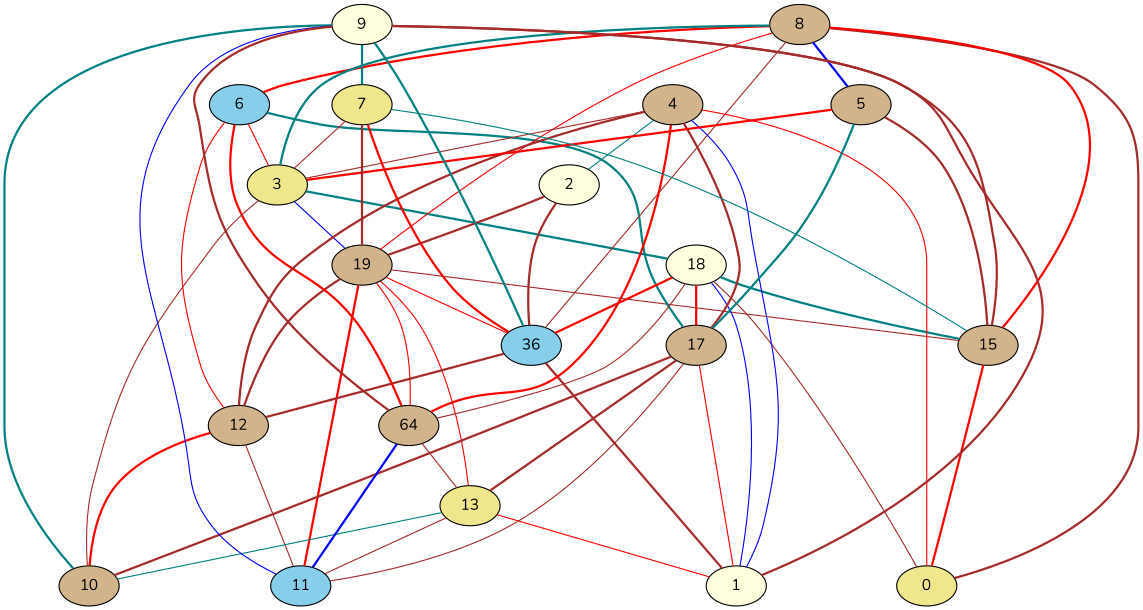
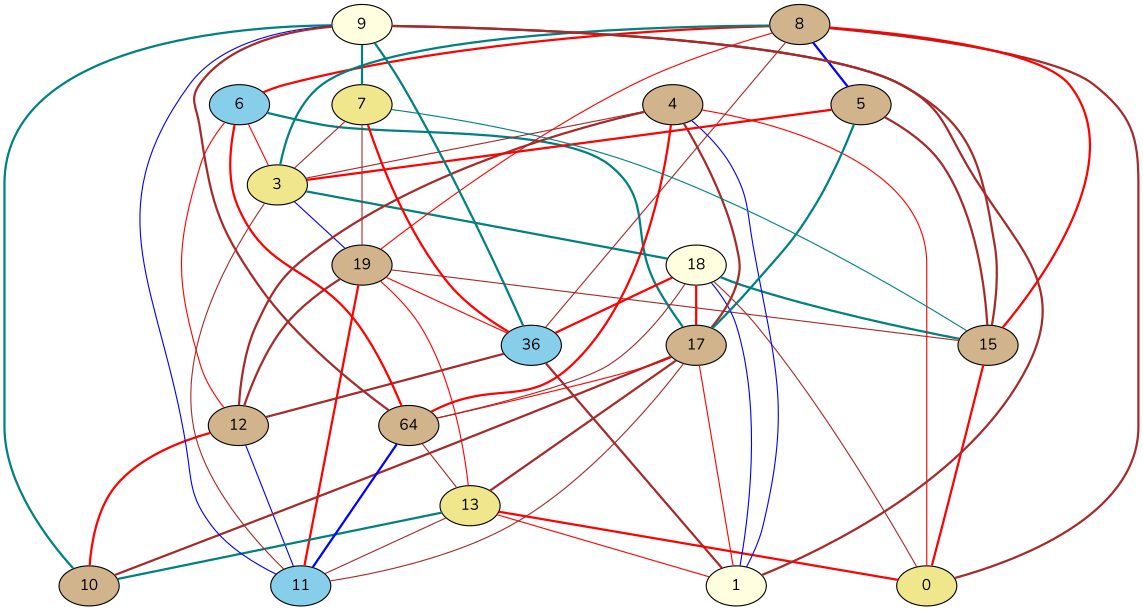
(362, 185) -> (362, 185)
(569, 185) -> none
(405, 341) -> (591, 382)
(134, 365) -> (192, 392)
(269, 506) -> (269, 506)
none -> (689, 544)
(272, 547) -> (296, 542)
